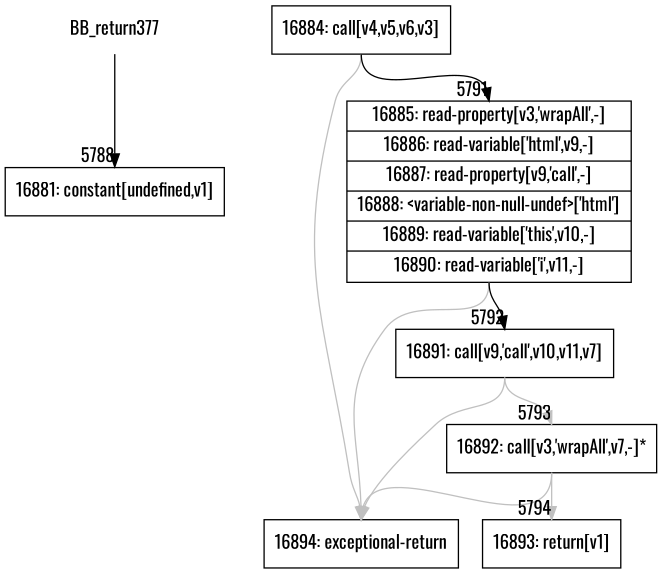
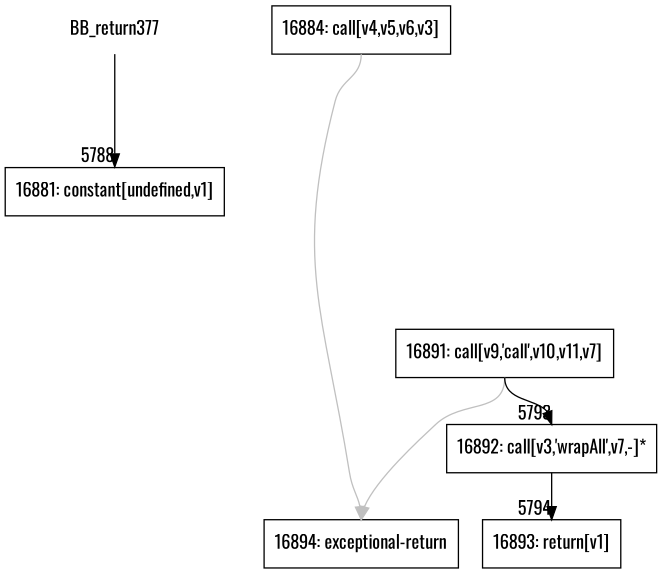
(489, 192) -> none
(522, 399) -> (522, 399)
(552, 490) -> (552, 490)
(463, 498) -> none
